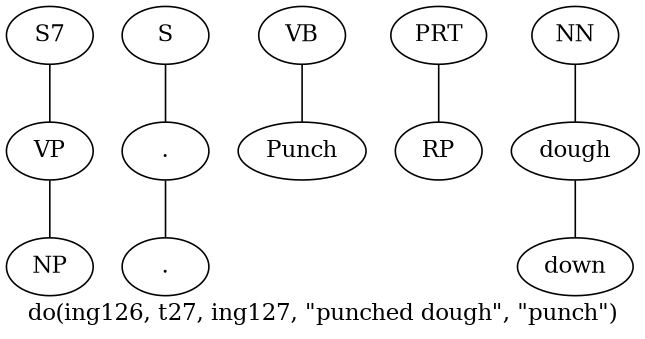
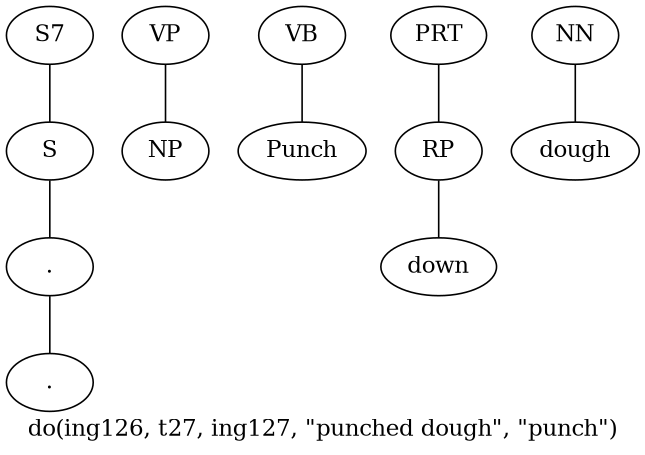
(50, 93) -> (50, 93)
(575, 209) -> (439, 209)
